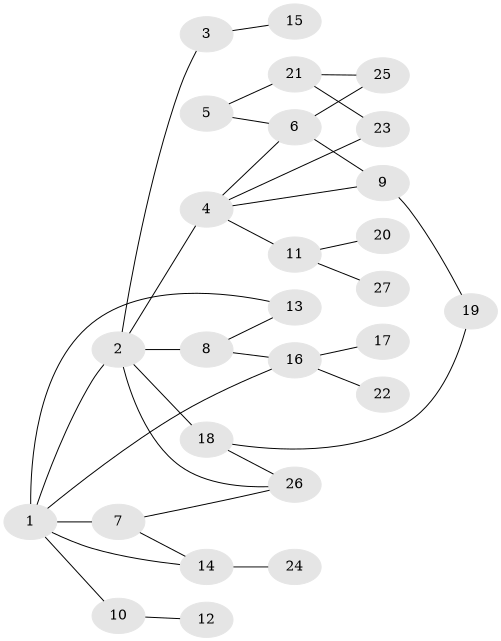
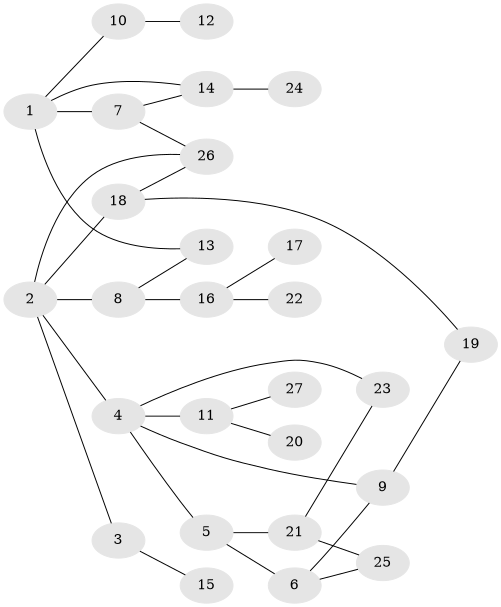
(251, 168) -> (161, 475)
(160, 426) -> none
(66, 432) -> none
